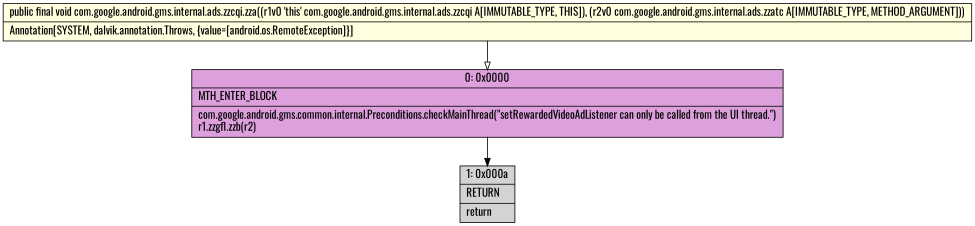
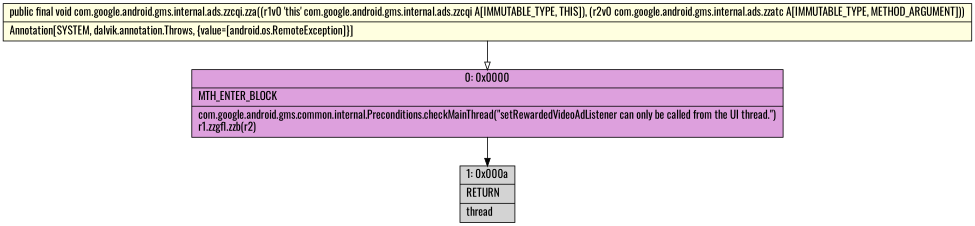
(479, 212) -> (480, 212)
